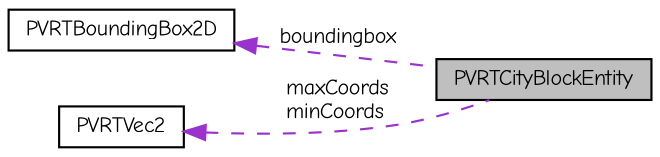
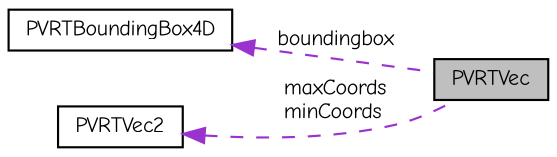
(121, 30) -> (120, 30)
(544, 80) -> (491, 80)
